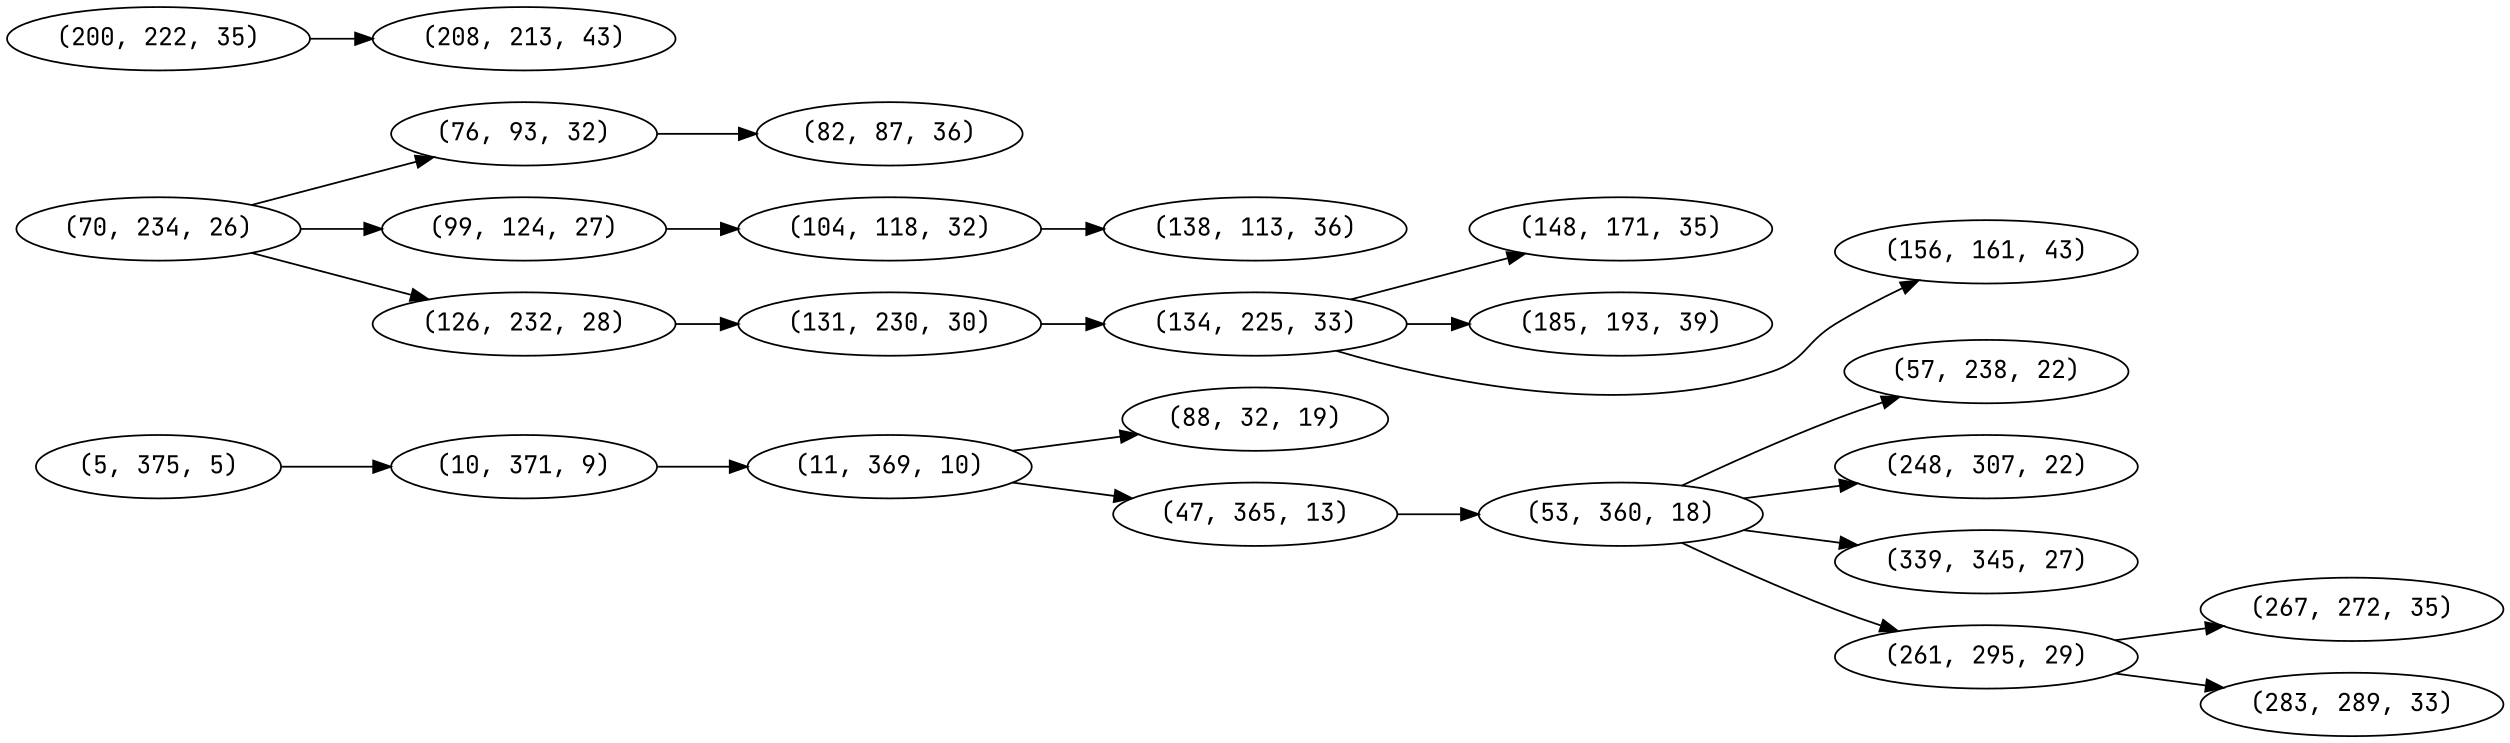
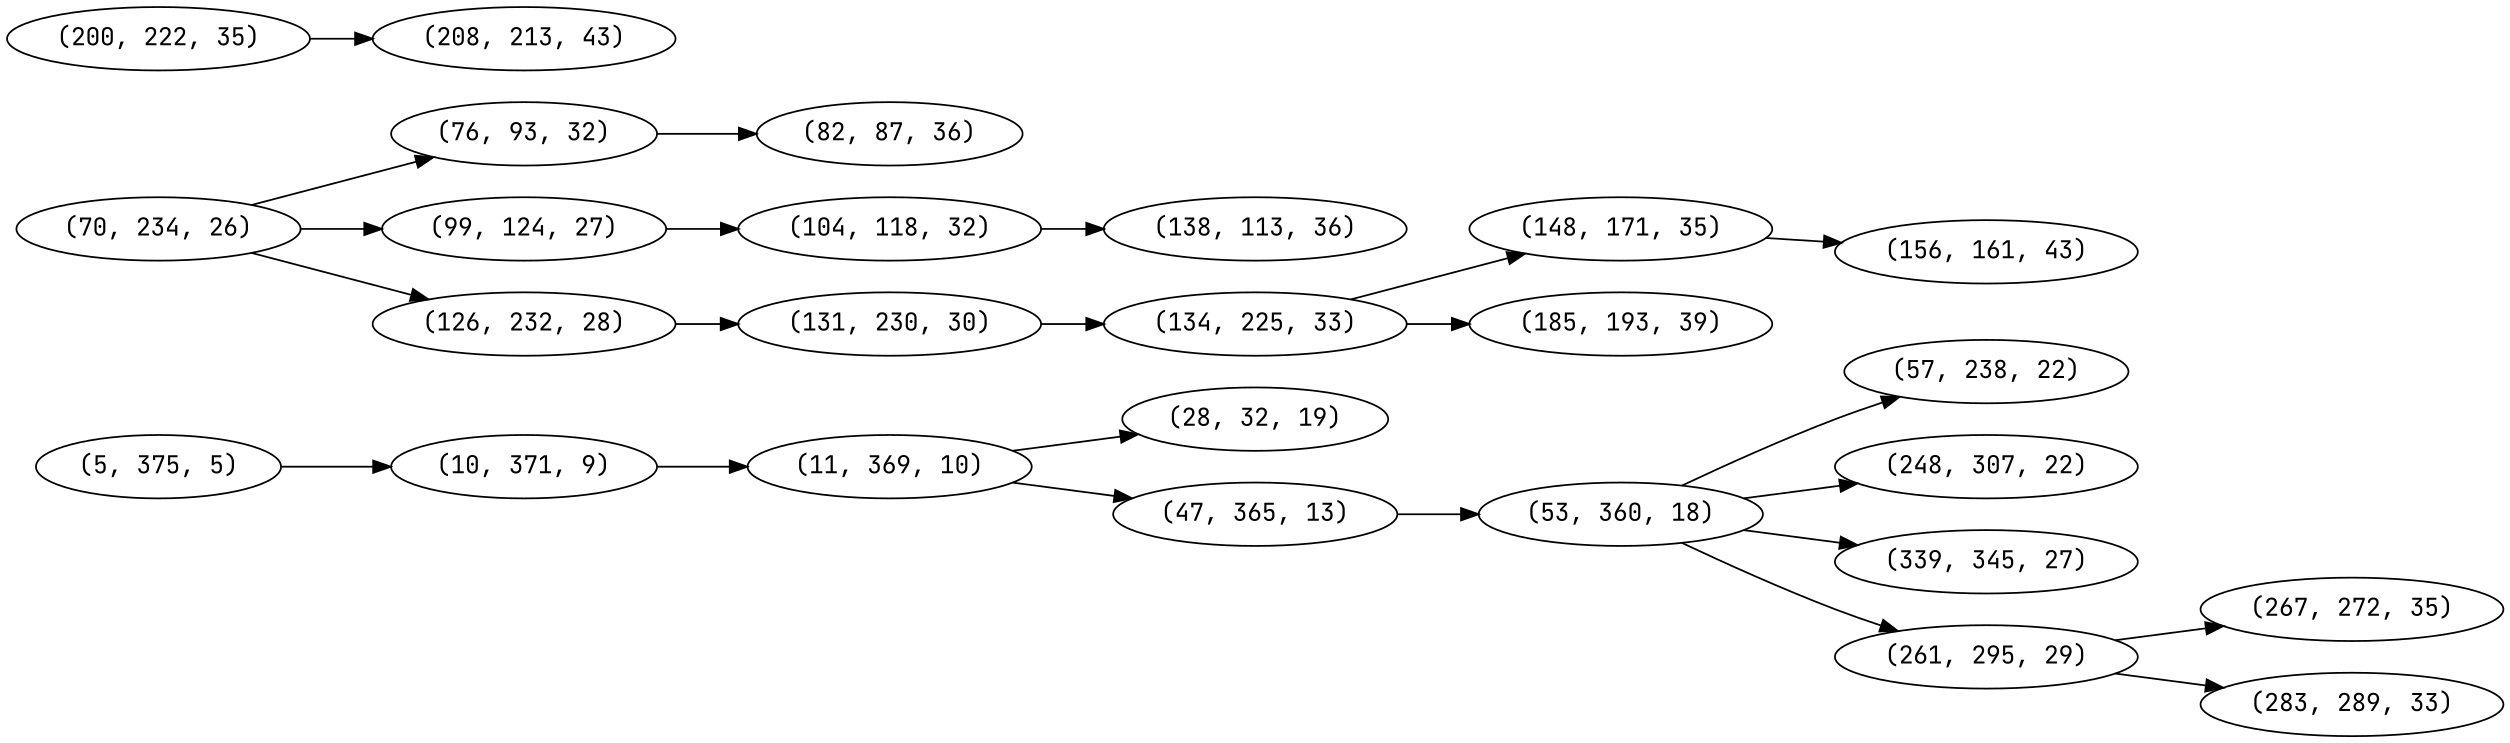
(1631, 394) -> (1795, 240)
(1255, 419) -> (1255, 419)
